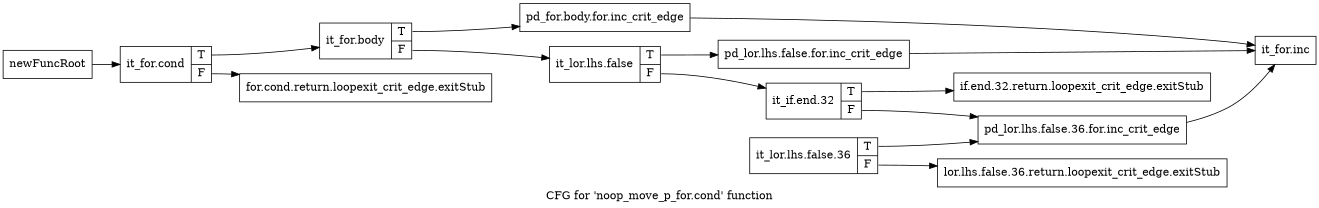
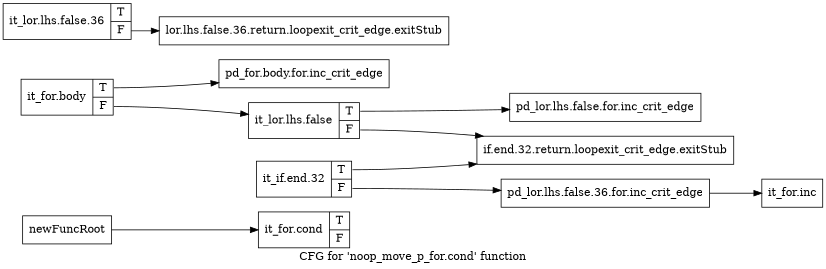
(969, 25) -> none
(1078, 52) -> none
(262, 53) -> none
(710, 77) -> (418, 132)
(366, 88) -> none
(924, 145) -> none
